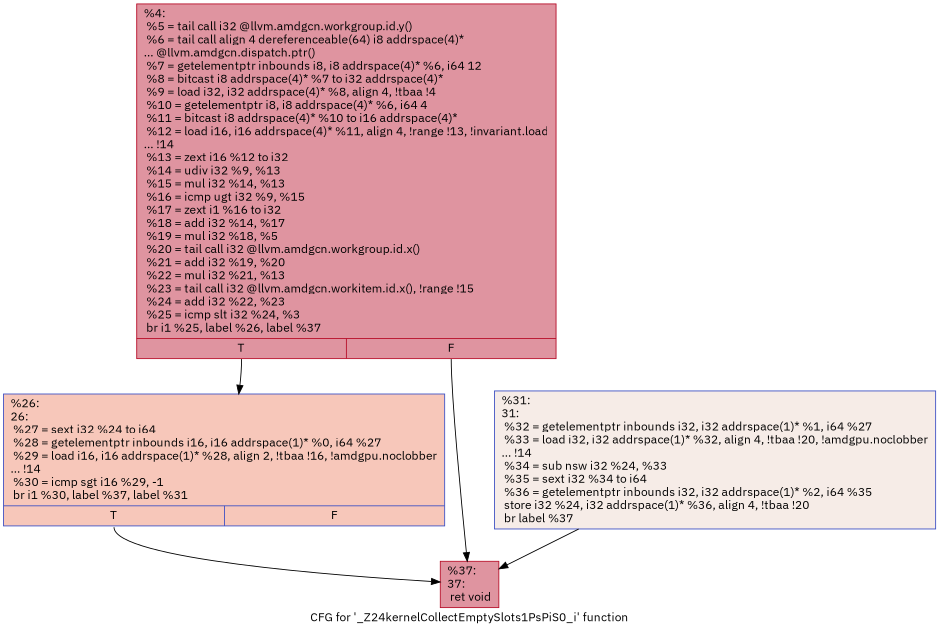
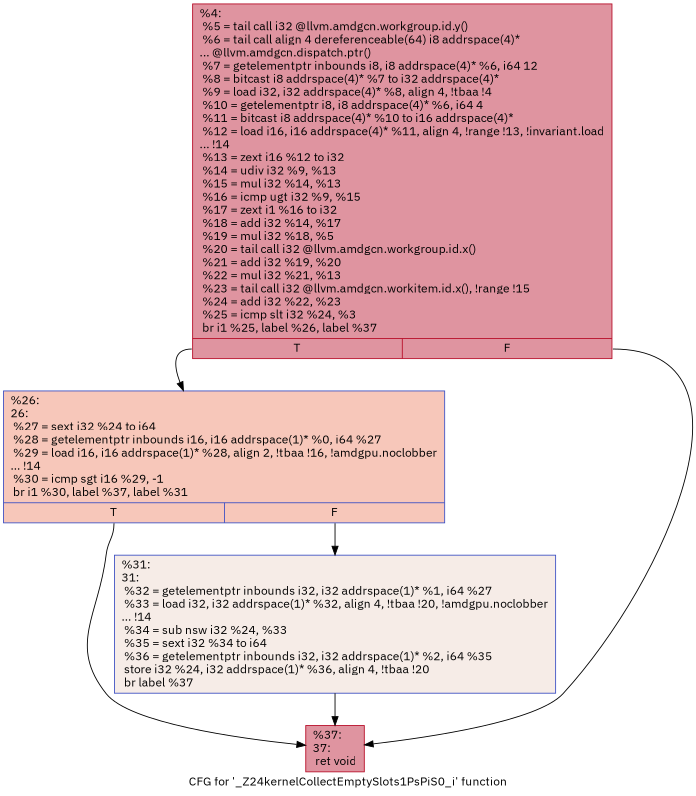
none -> (335, 535)
